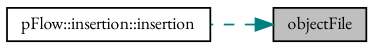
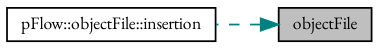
(109, 25) -> (111, 25)
